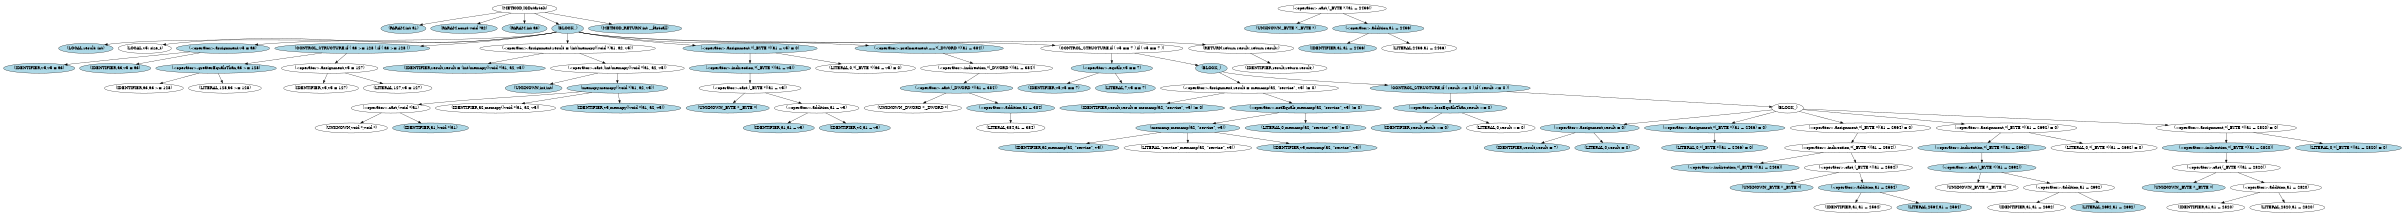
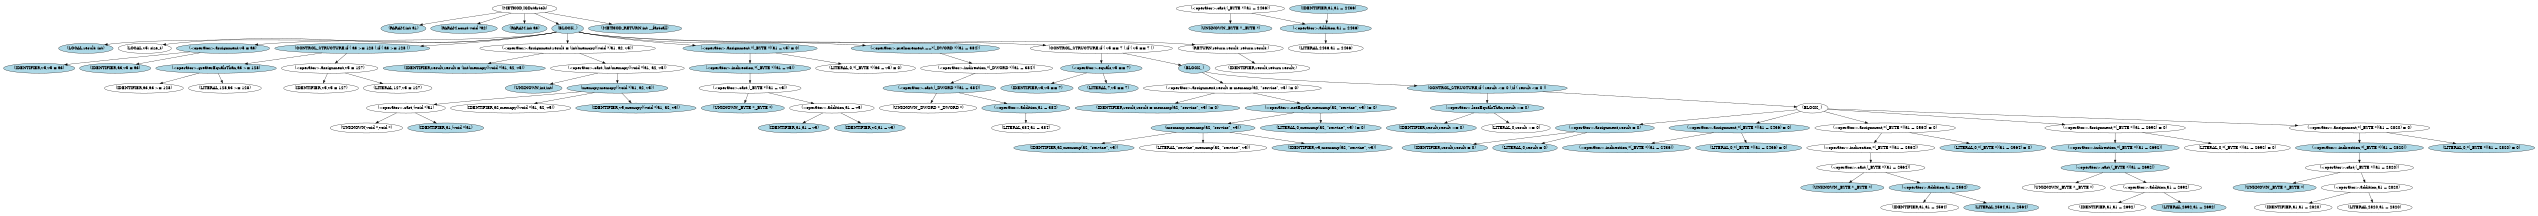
(1359, 38) -> (1327, 17)
(1527, 148) -> (1445, 148)
none -> (1993, 148)
(1793, 158) -> (1684, 138)
